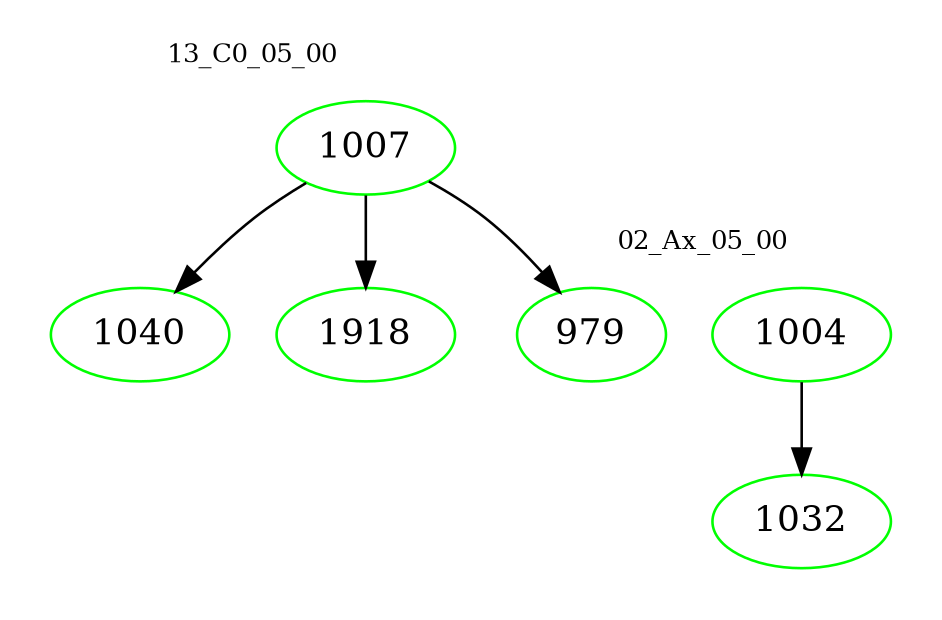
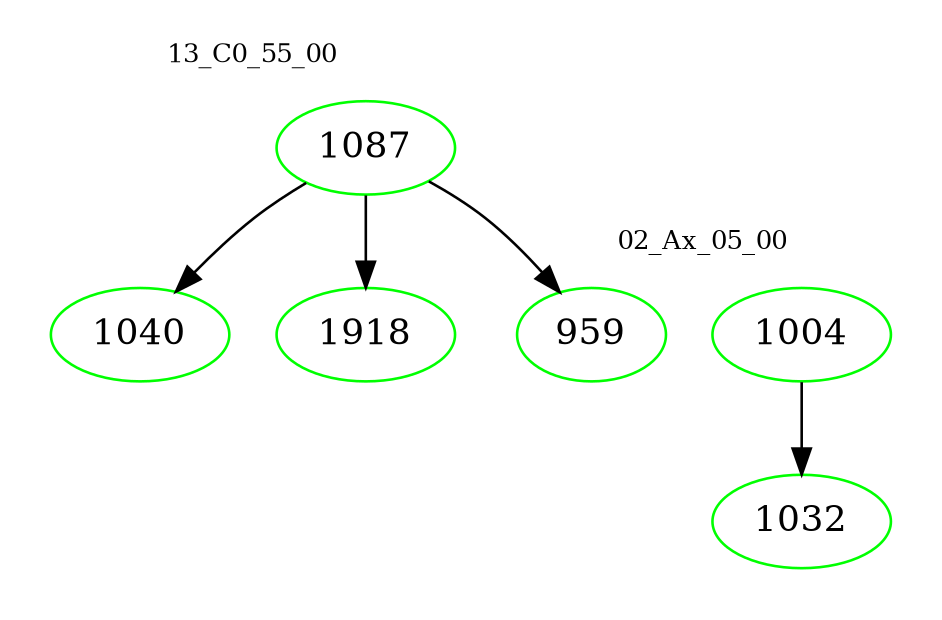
(253, 56) -> (253, 56)
(366, 148) -> (366, 148)
(592, 335) -> (592, 335)
